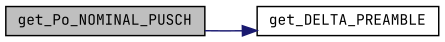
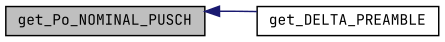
(224, 31) -> (238, 11)
